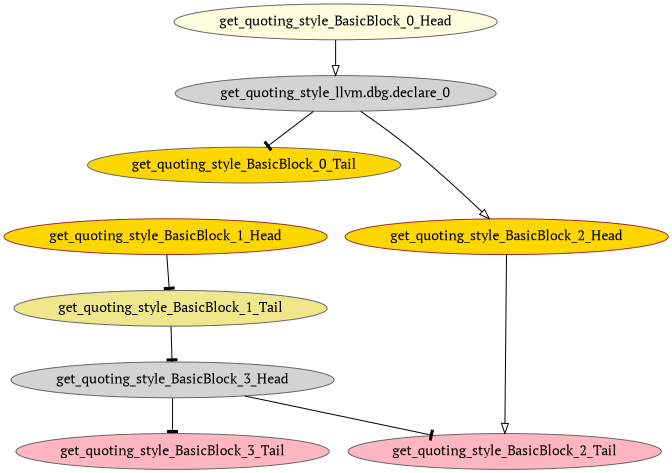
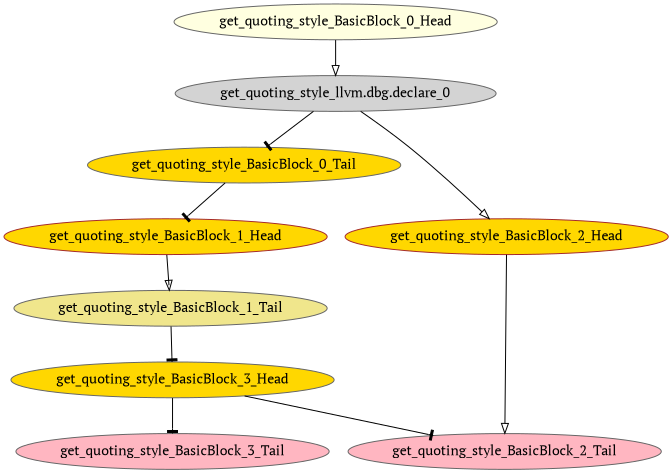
none -> (207, 199)
(168, 270) -> (168, 270)
(173, 380) -> (173, 380)
